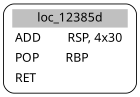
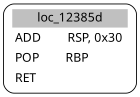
(69, 38) -> (69, 38)
